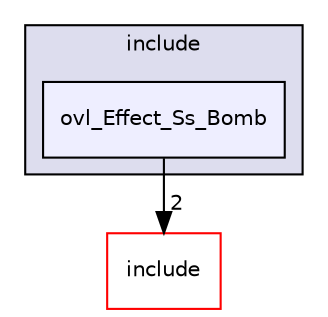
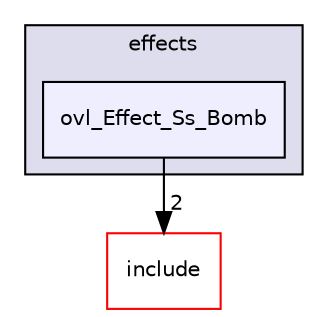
(164, 45) -> (164, 45)
